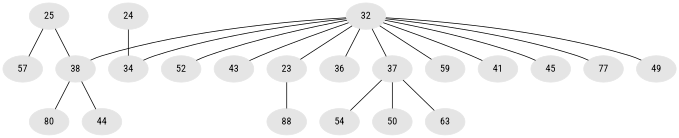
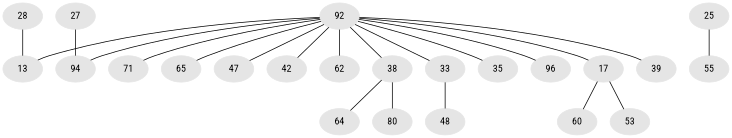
none -> (23, 16)
(128, 16) -> (76, 16)
(366, 16) -> (340, 16)
(62, 43) -> none
(23, 69) -> (709, 69)
(128, 69) -> (76, 69)
(181, 69) -> (340, 69)
(234, 69) -> (23, 69)
(287, 69) -> (445, 69)
(340, 69) -> (551, 69)
(392, 69) -> (604, 69)
(445, 69) -> (656, 69)
none -> (498, 69)
(498, 69) -> (128, 69)
(551, 69) -> (181, 69)
(604, 69) -> (234, 69)
(656, 69) -> (287, 69)
(102, 122) -> (340, 122)
(287, 122) -> (445, 122)
(340, 122) -> none
(392, 122) -> (577, 122)
(445, 122) -> (630, 122)
